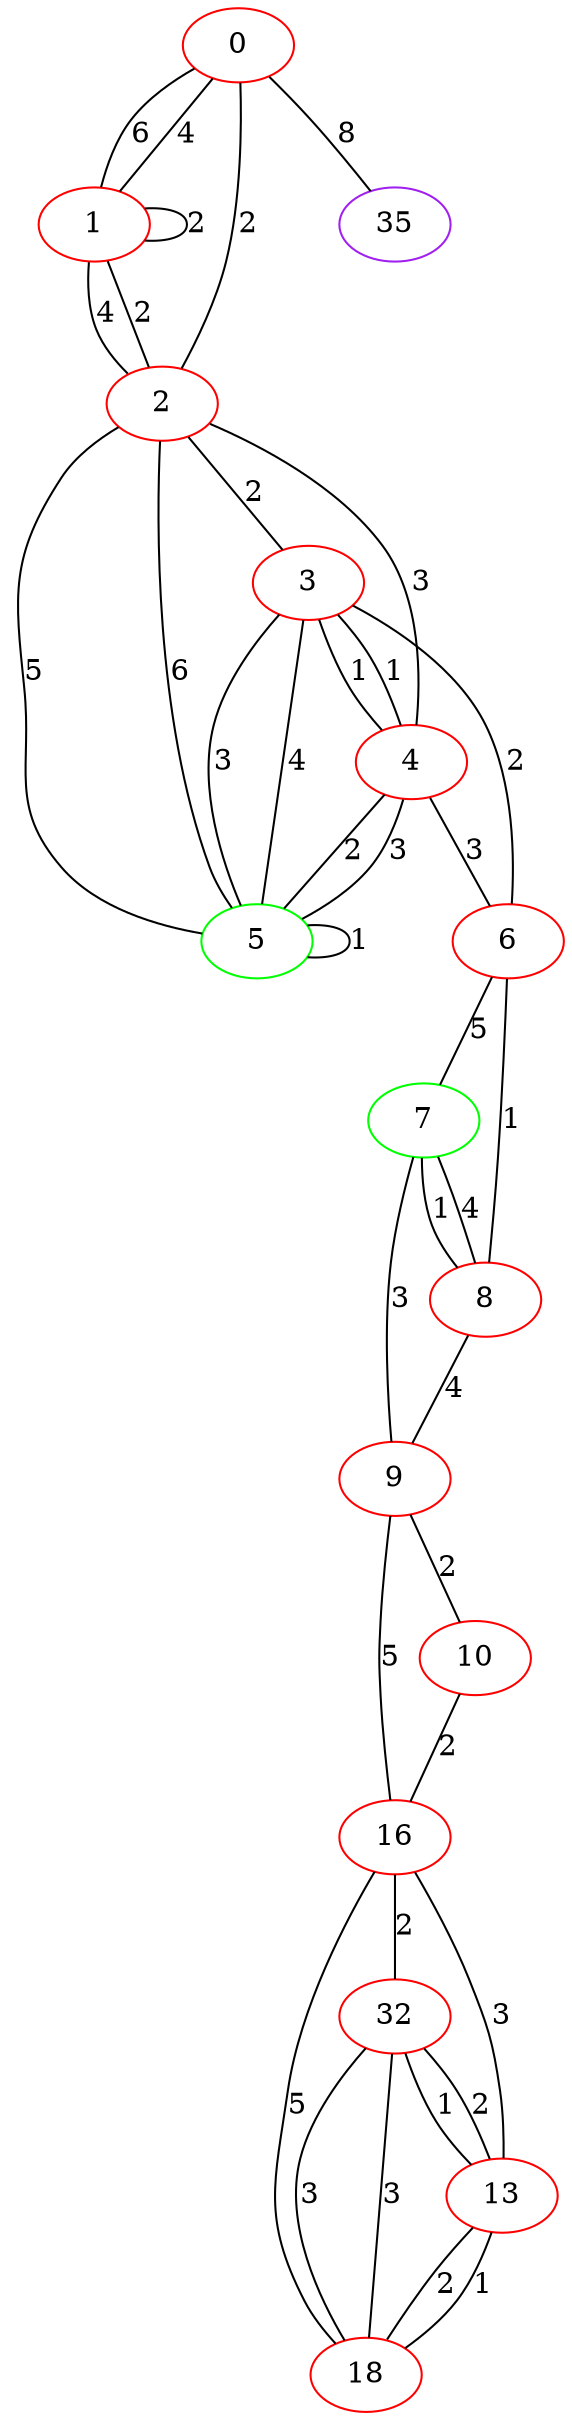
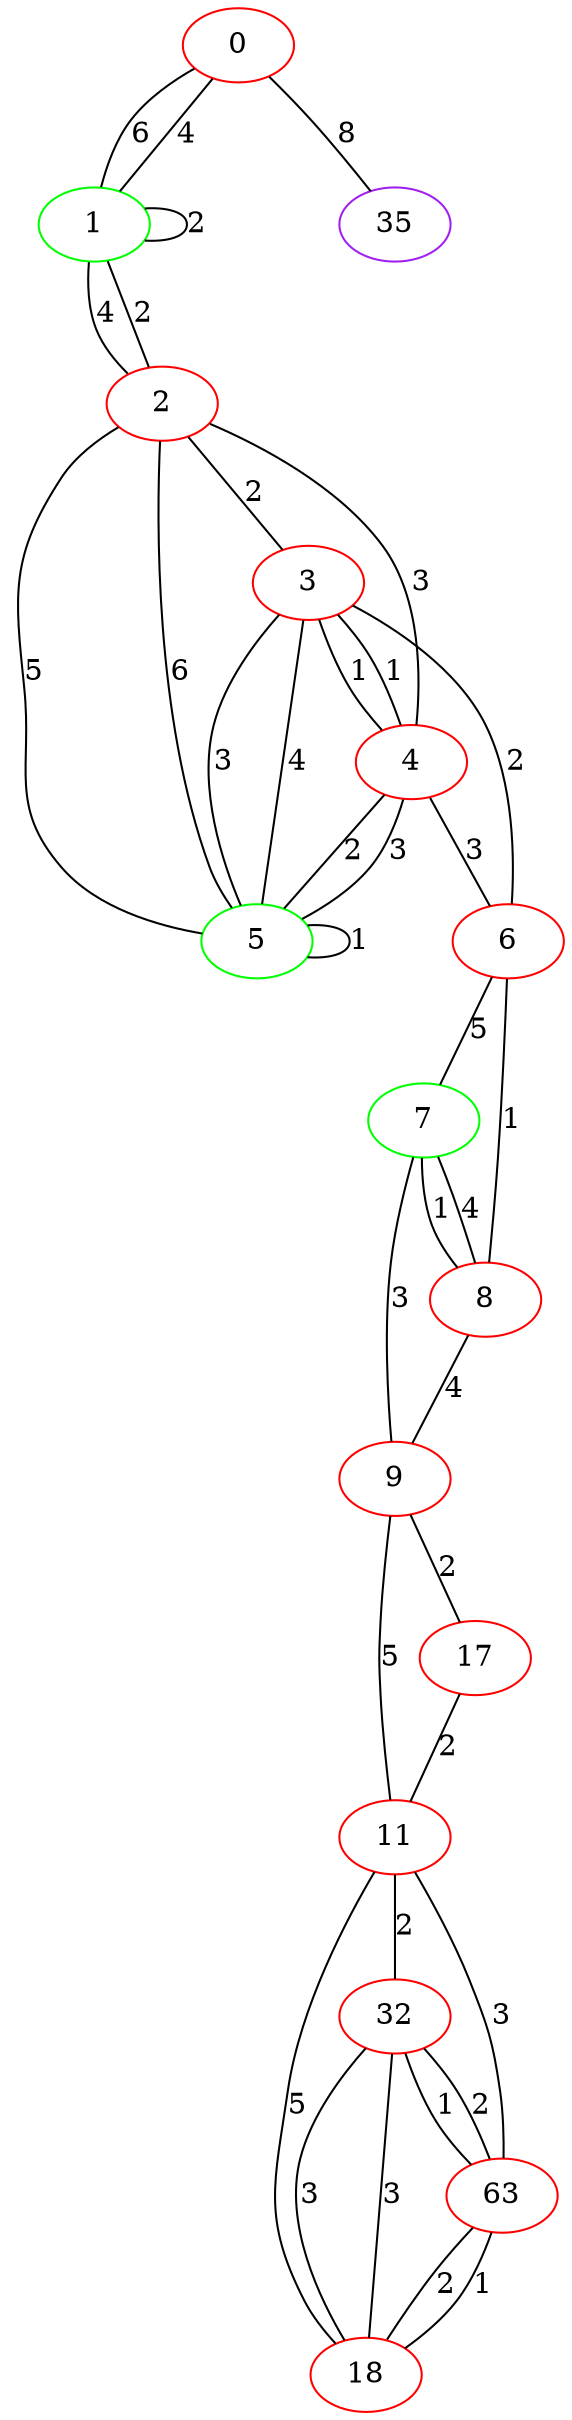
(94, 225) -> (94, 225)
(232, 230) -> none
(475, 1658) -> (475, 1658)
(395, 1837) -> (395, 1837)
(502, 2196) -> (502, 2196)
